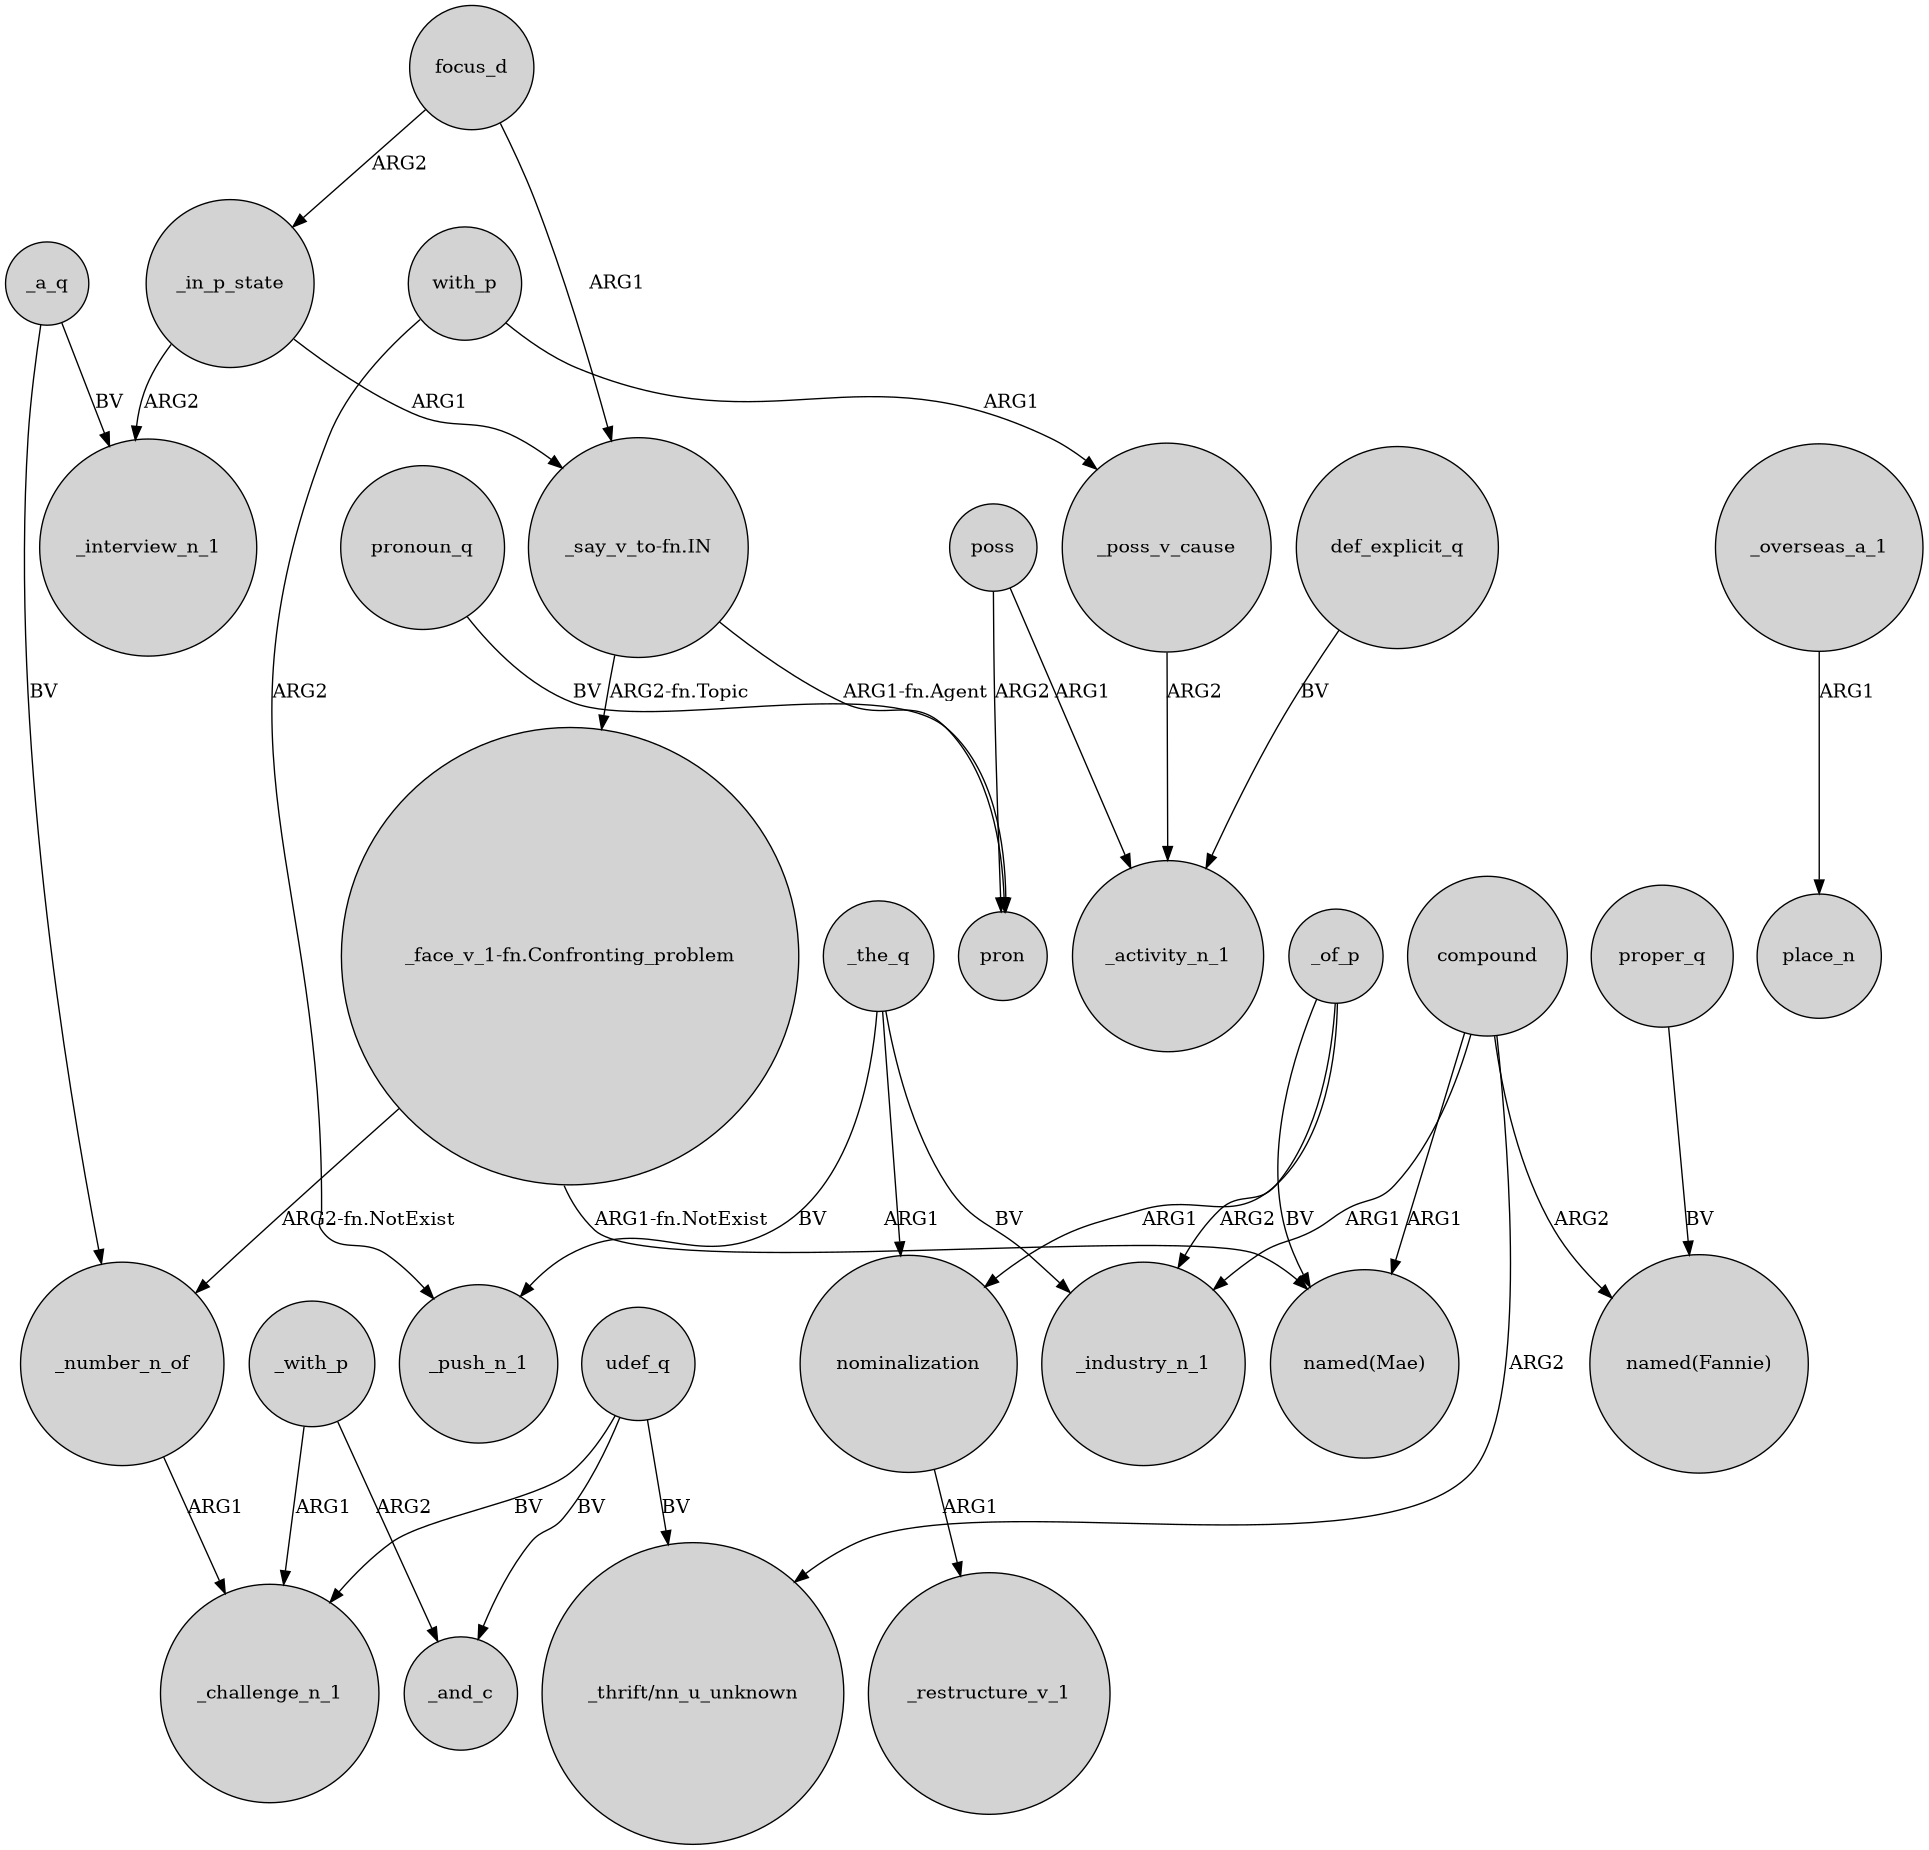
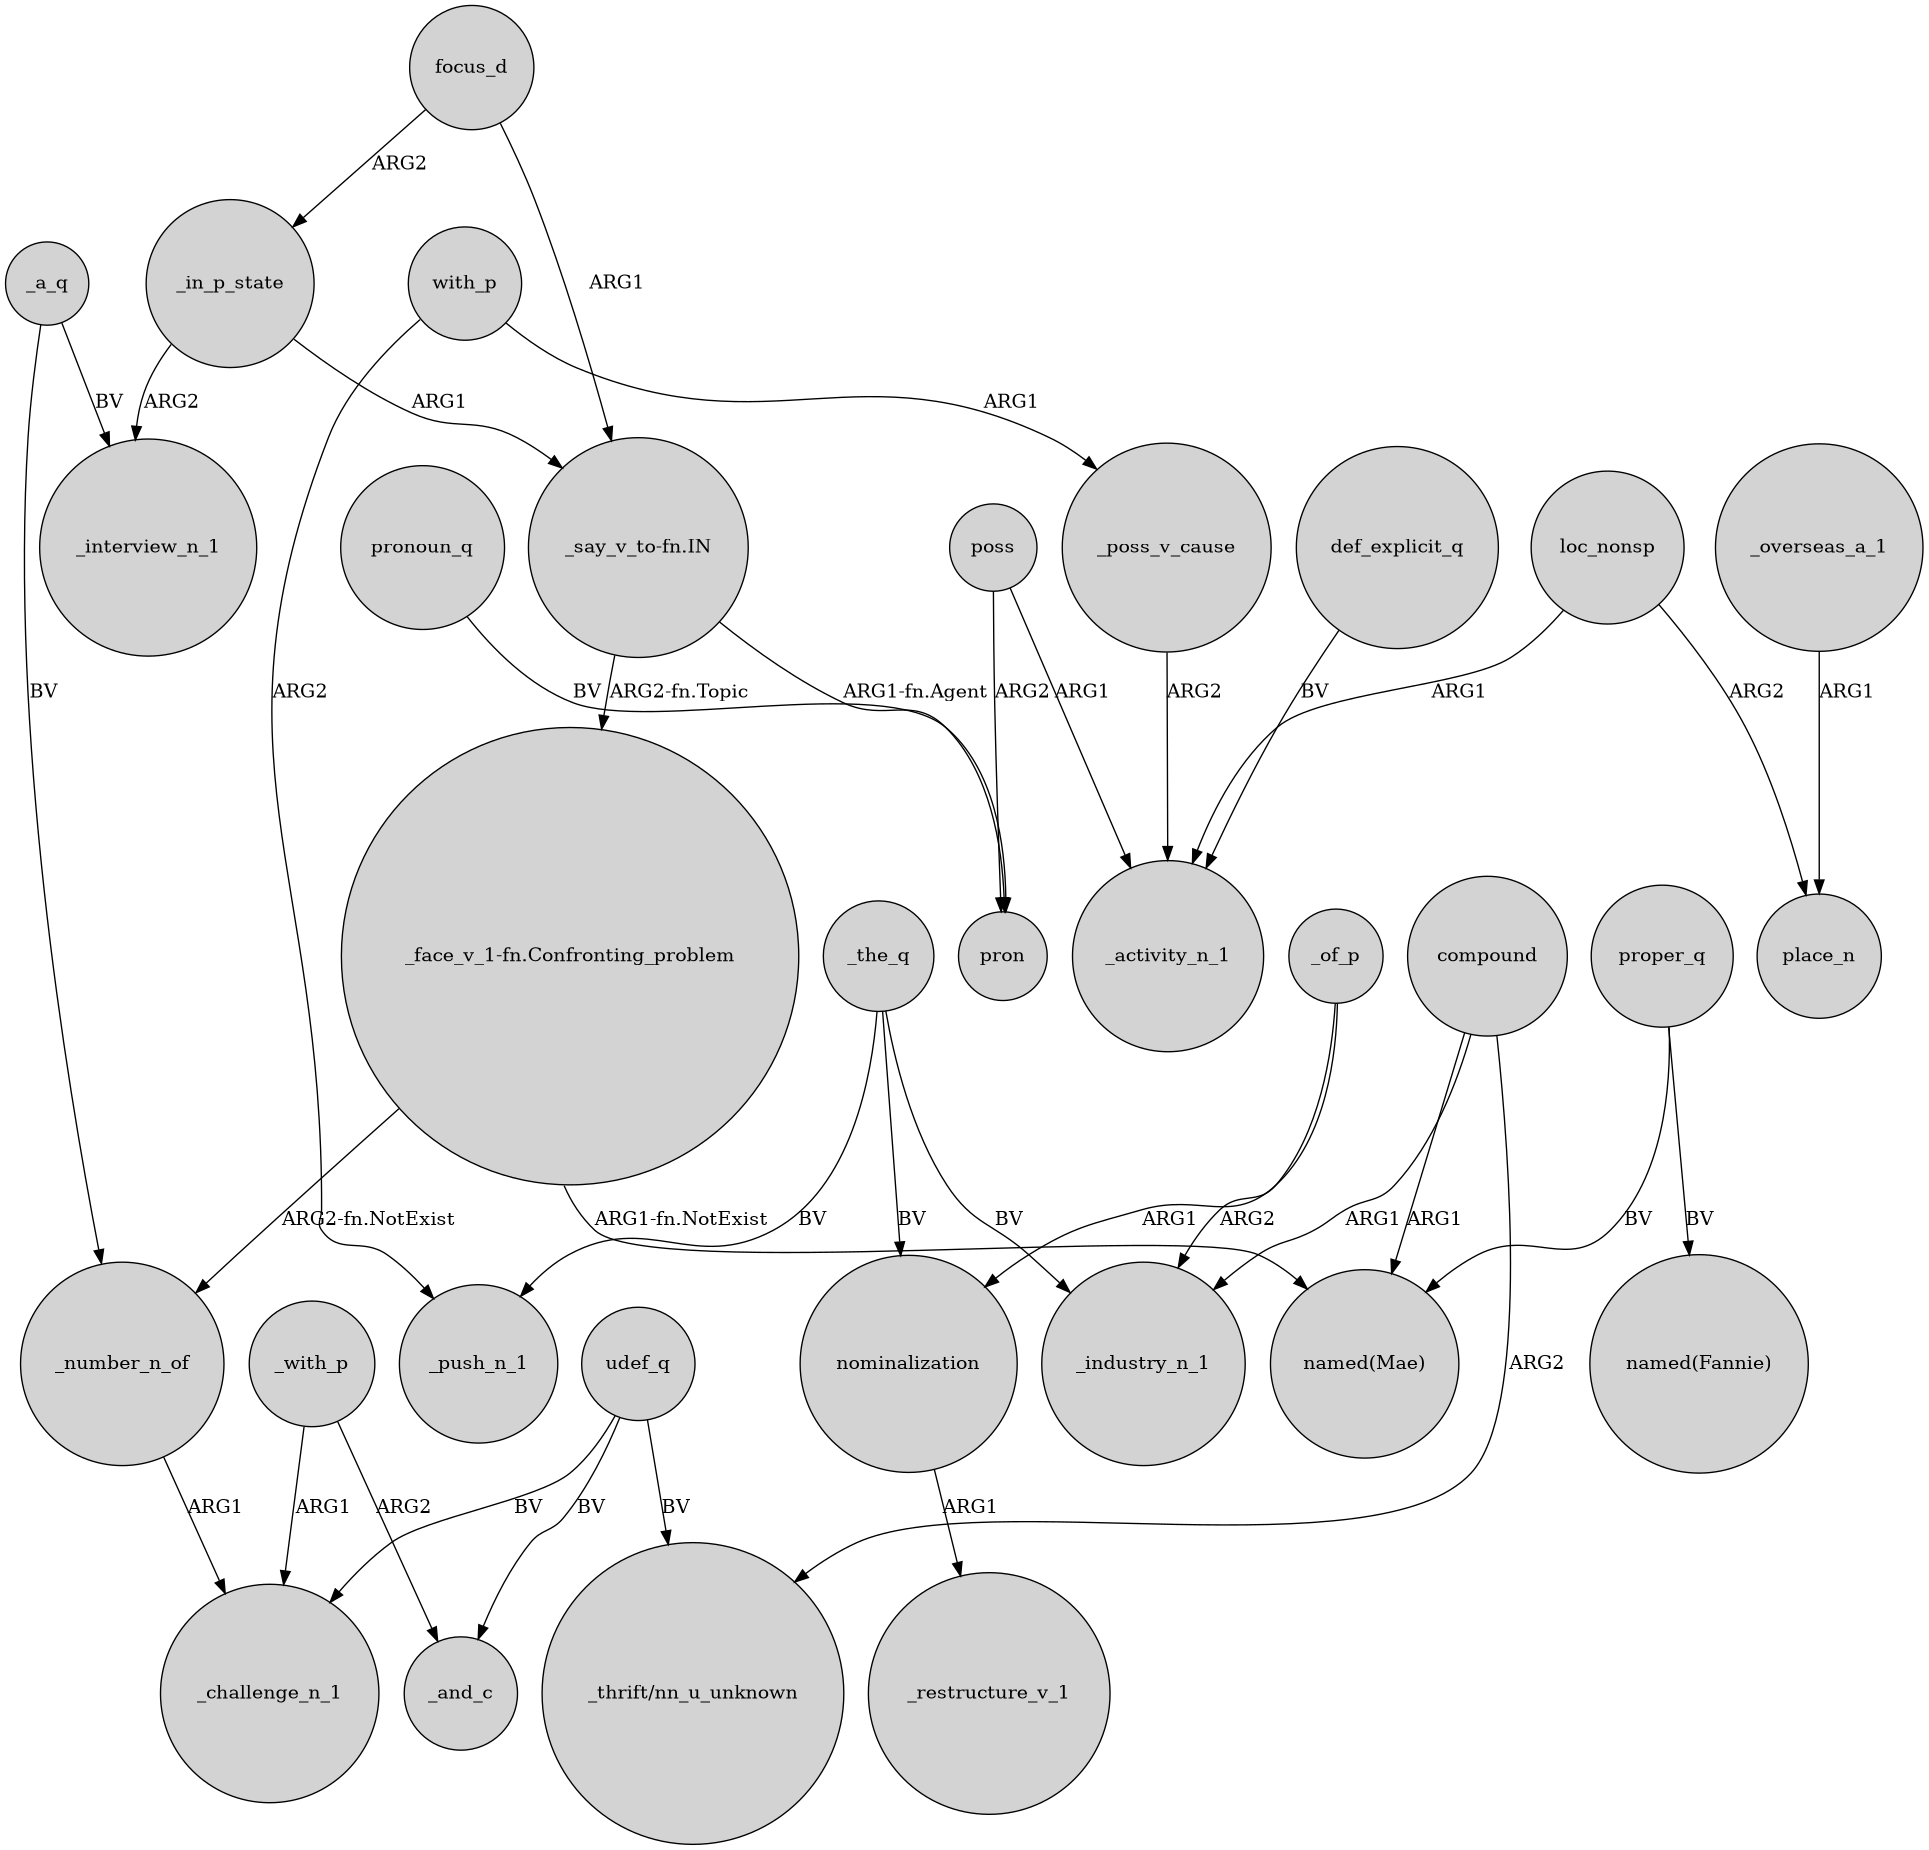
none -> (1608, 548)
(1280, 1136) -> (1619, 1220)
(1527, 1172) -> none
(912, 1220) -> (912, 1220)
